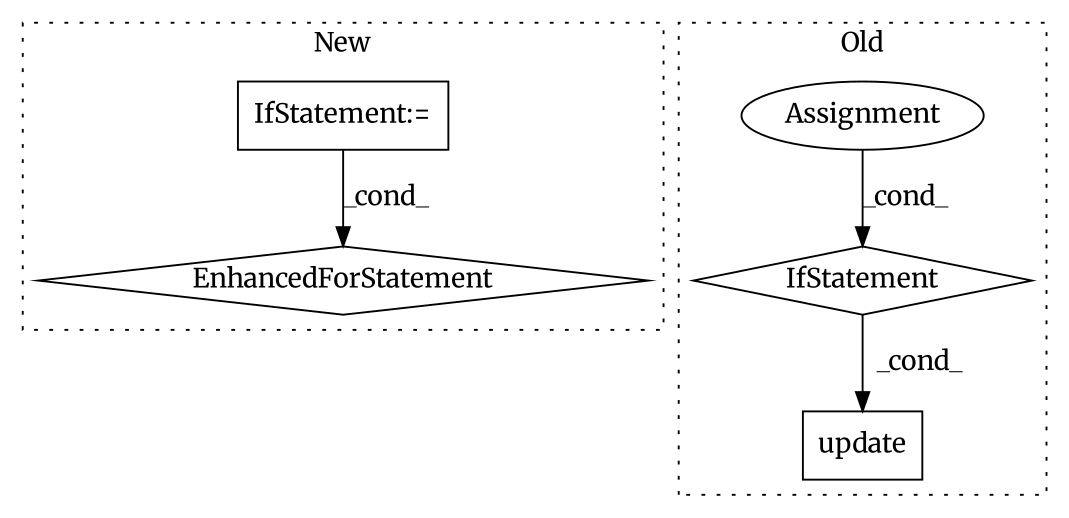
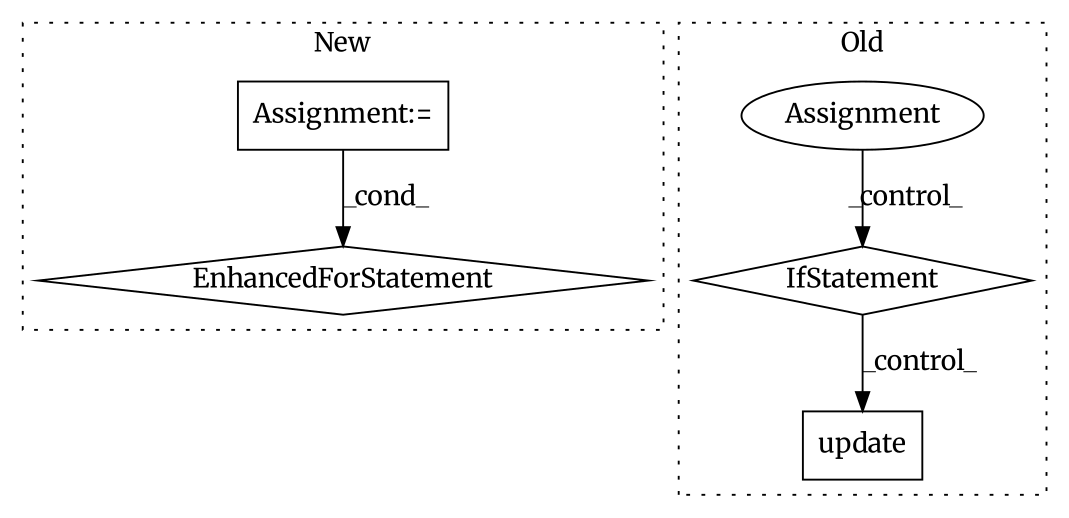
(343, 116) -> (343, 116)
(906, 198) -> (906, 198)
(920, 363) -> (920, 363)
